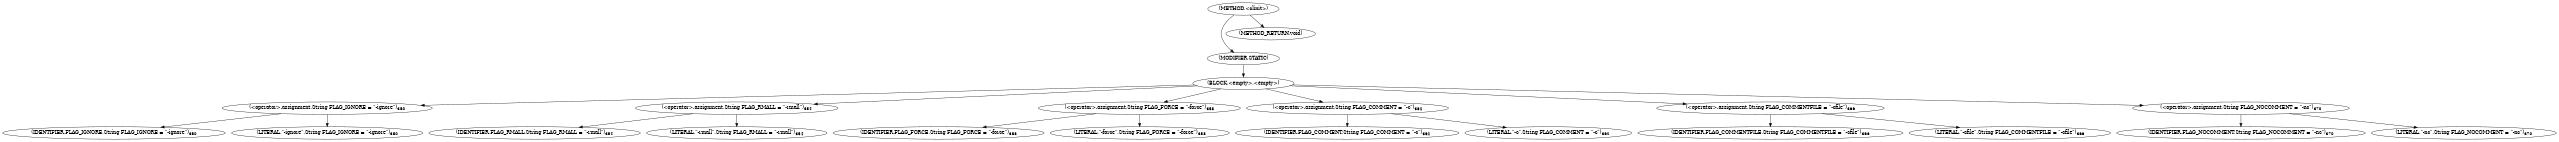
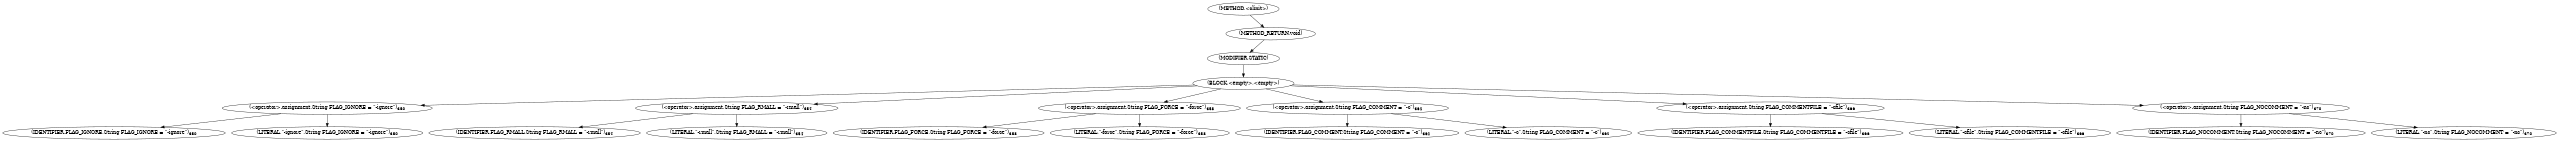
(1221, 32) -> (1258, 45)
